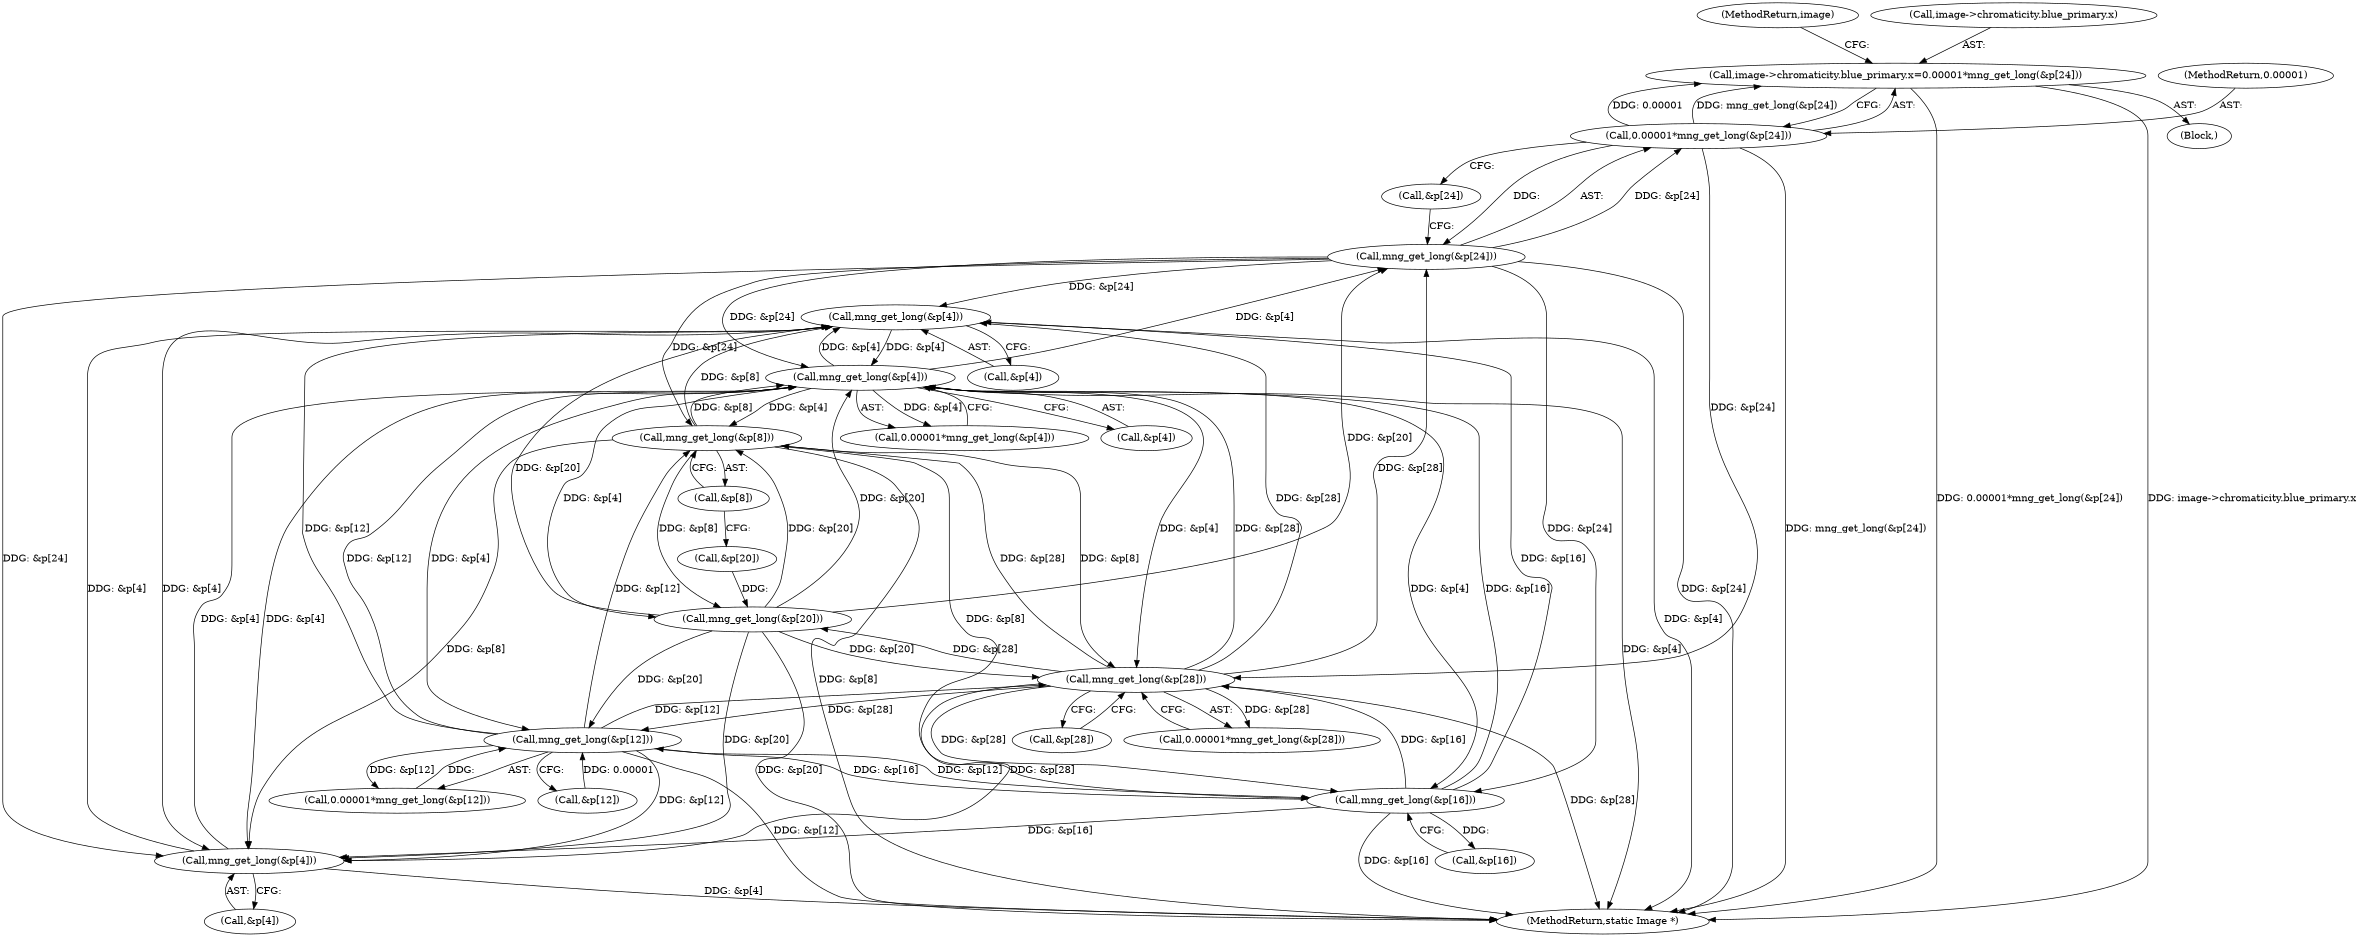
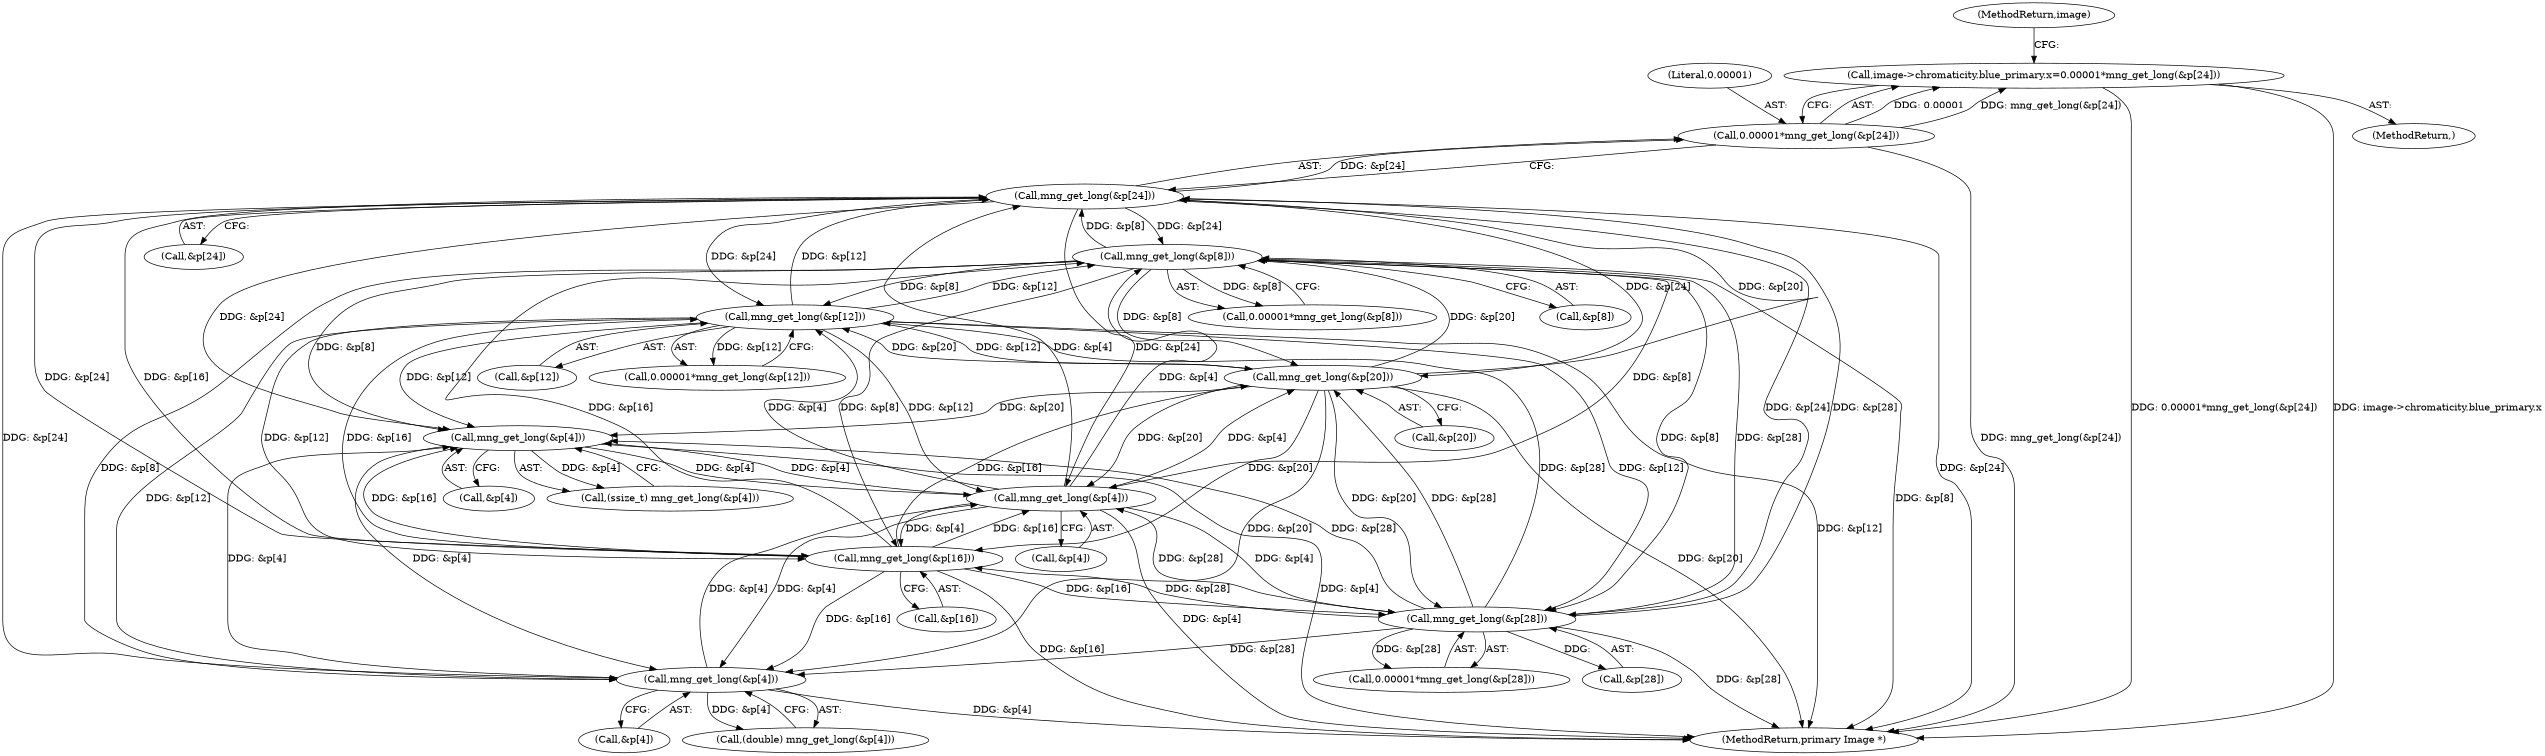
(2014, 15) -> none
(2246, 76) -> (1710, 76)
(2199, 136) -> (2414, 136)
(1512, 150) -> (592, 203)
(1528, 197) -> (1543, 166)
none -> (857, 217)
none -> (795, 219)
(1443, 227) -> (196, 227)
none -> (1089, 235)
none -> (1537, 249)
none -> (126, 250)
none -> (896, 283)
none -> (1312, 317)
none -> (488, 348)
none -> (986, 355)
none -> (1046, 433)
(965, 438) -> none
(706, 468) -> (1569, 287)
(738, 468) -> (1520, 287)
none -> (670, 499)
none -> (1173, 509)
(725, 525) -> (1421, 398)
(757, 589) -> (1412, 408)
(1743, 609) -> (1756, 260)
(1085, 710) -> (1579, 650)
(1125, 710) -> (1624, 650)
(1175, 710) -> (1467, 650)
none -> (806, 740)
(463, 770) -> (803, 348)
(553, 770) -> (656, 348)
(619, 770) -> (589, 348)
(1434, 831) -> (951, 589)
(1477, 831) -> (918, 589)
(1603, 922) -> (1804, 740)
